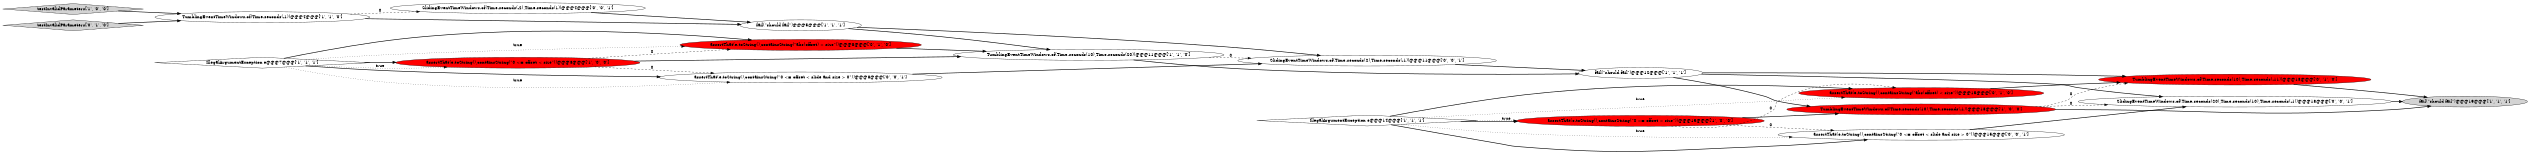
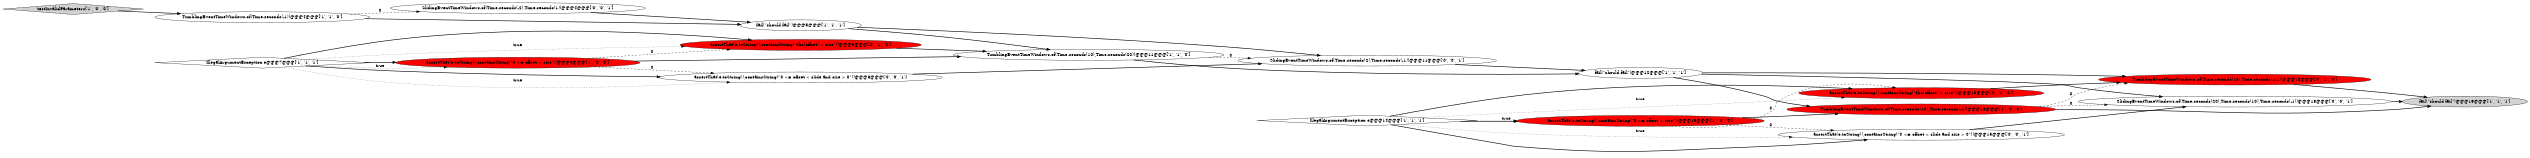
(73, 25) -> none
